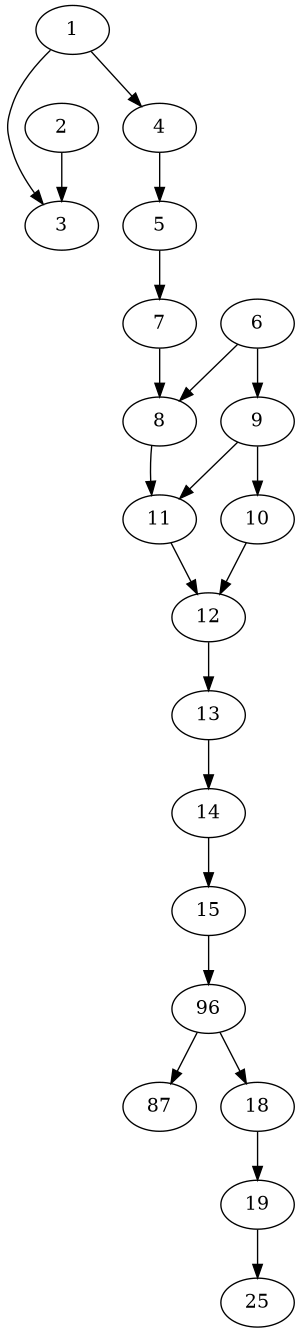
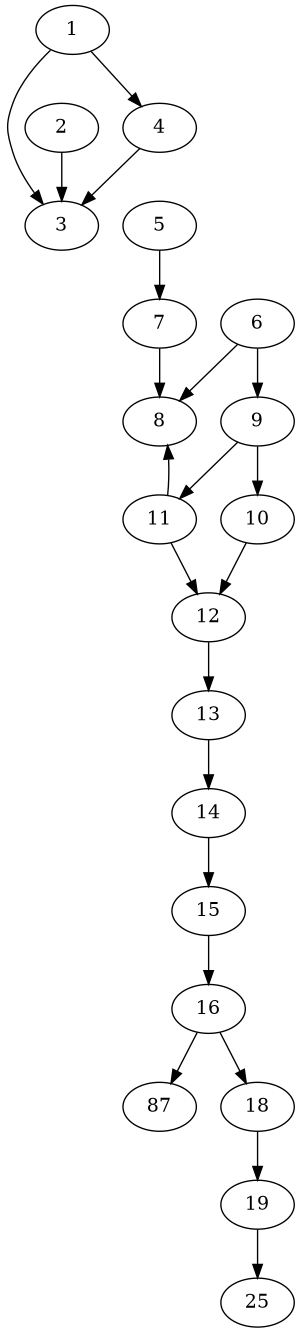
(160, 170) -> (116, 172)
(151, 463) -> (169, 477)
(209, 1009) -> (209, 1009)
